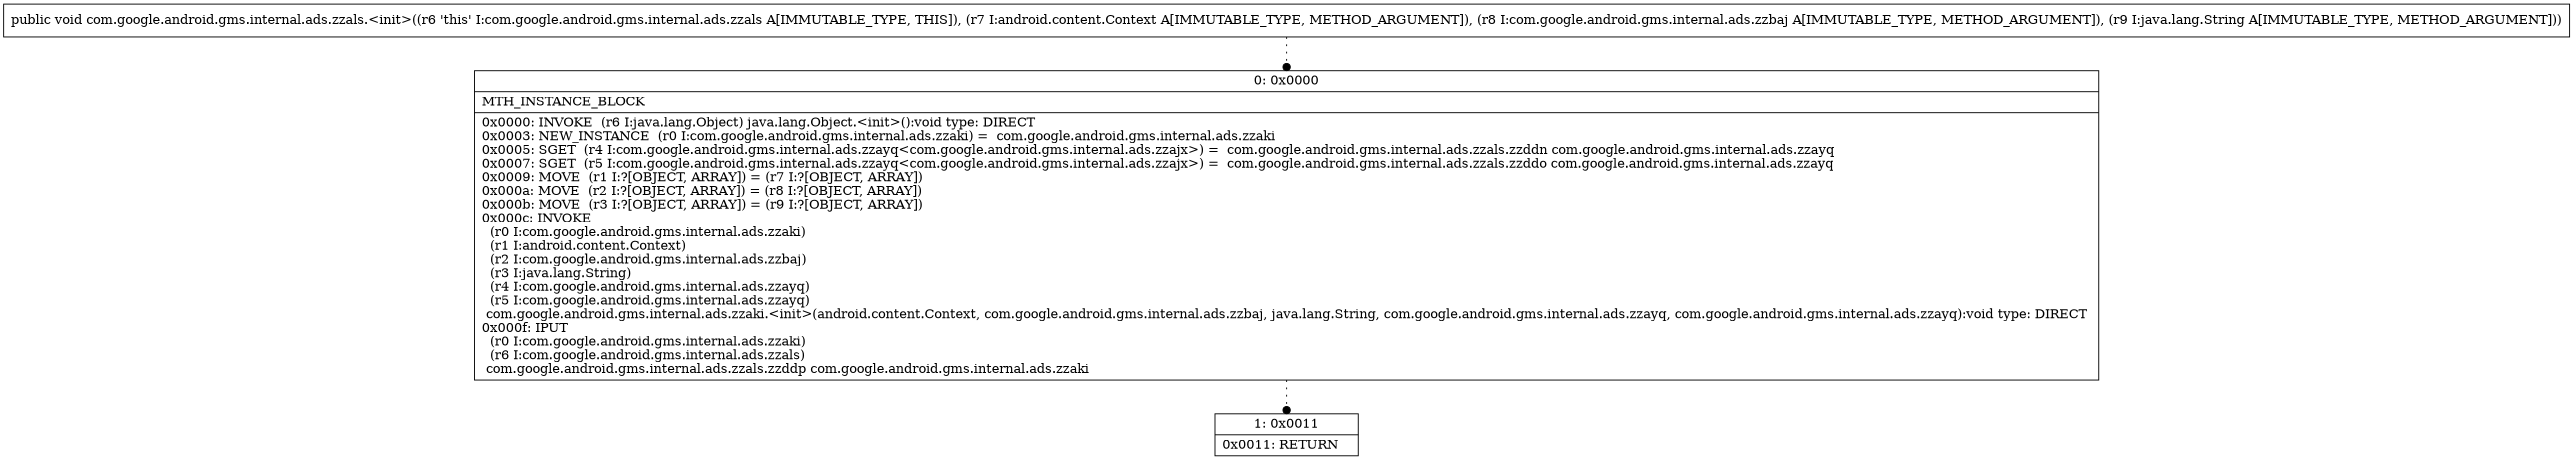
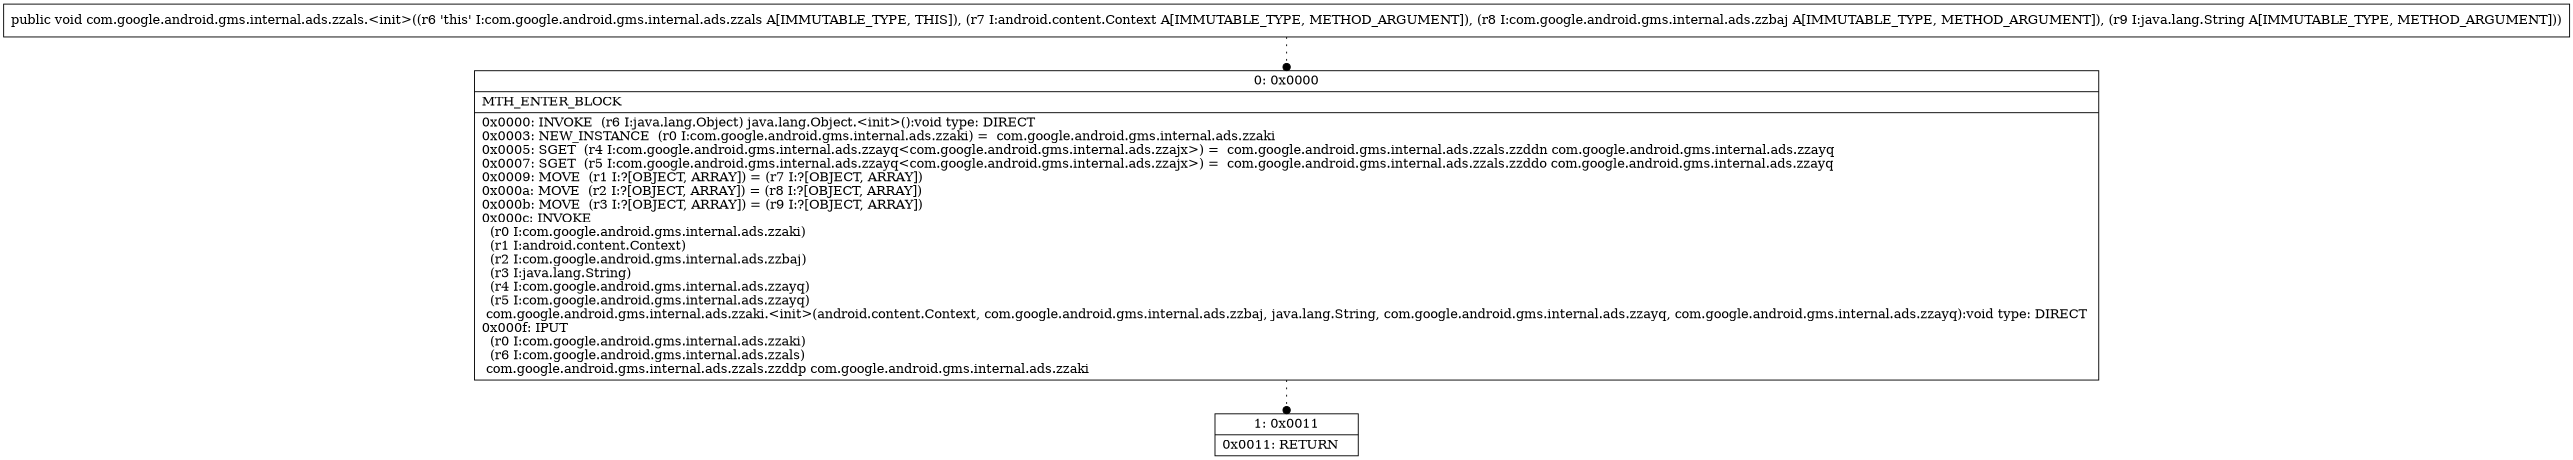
(563, 102) -> (552, 102)
